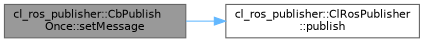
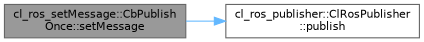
(95, 21) -> (95, 21)
